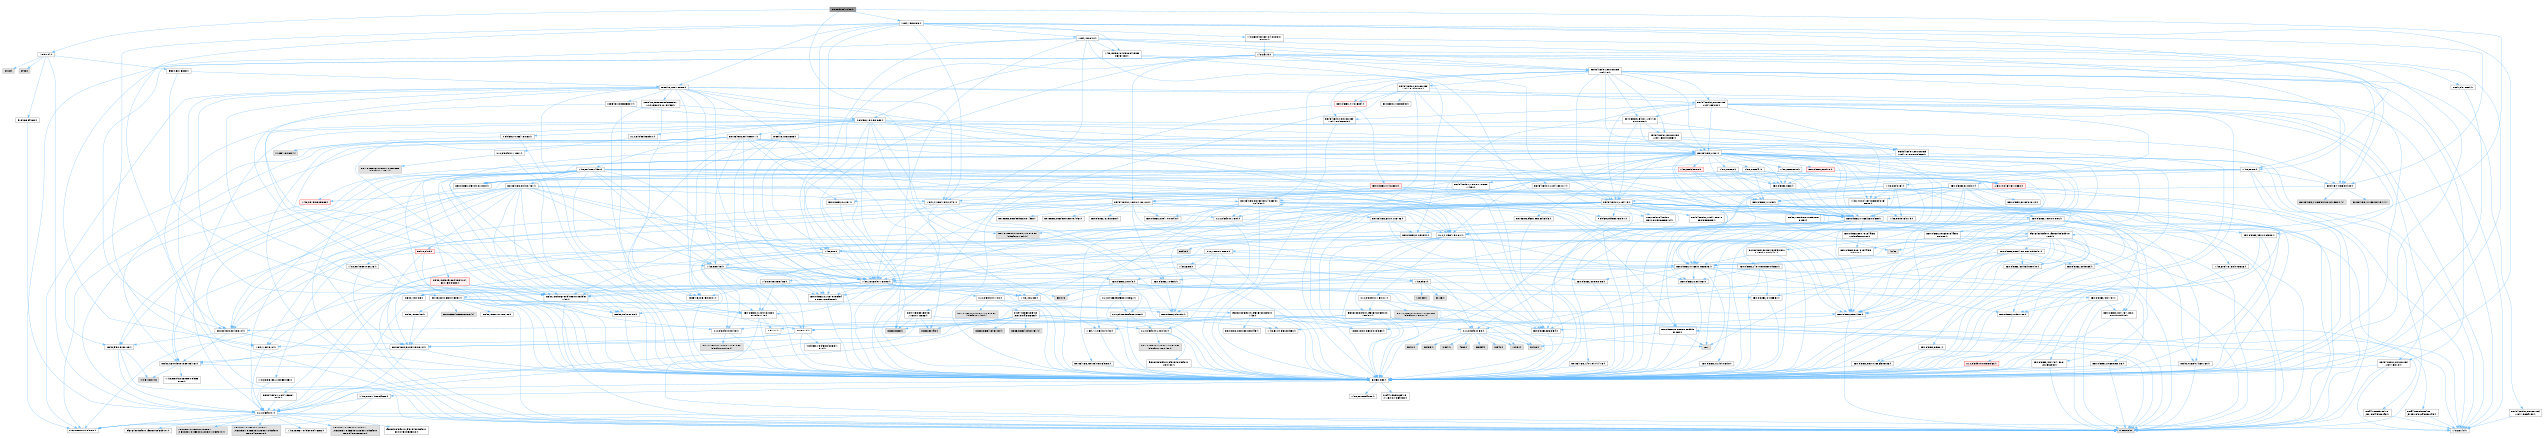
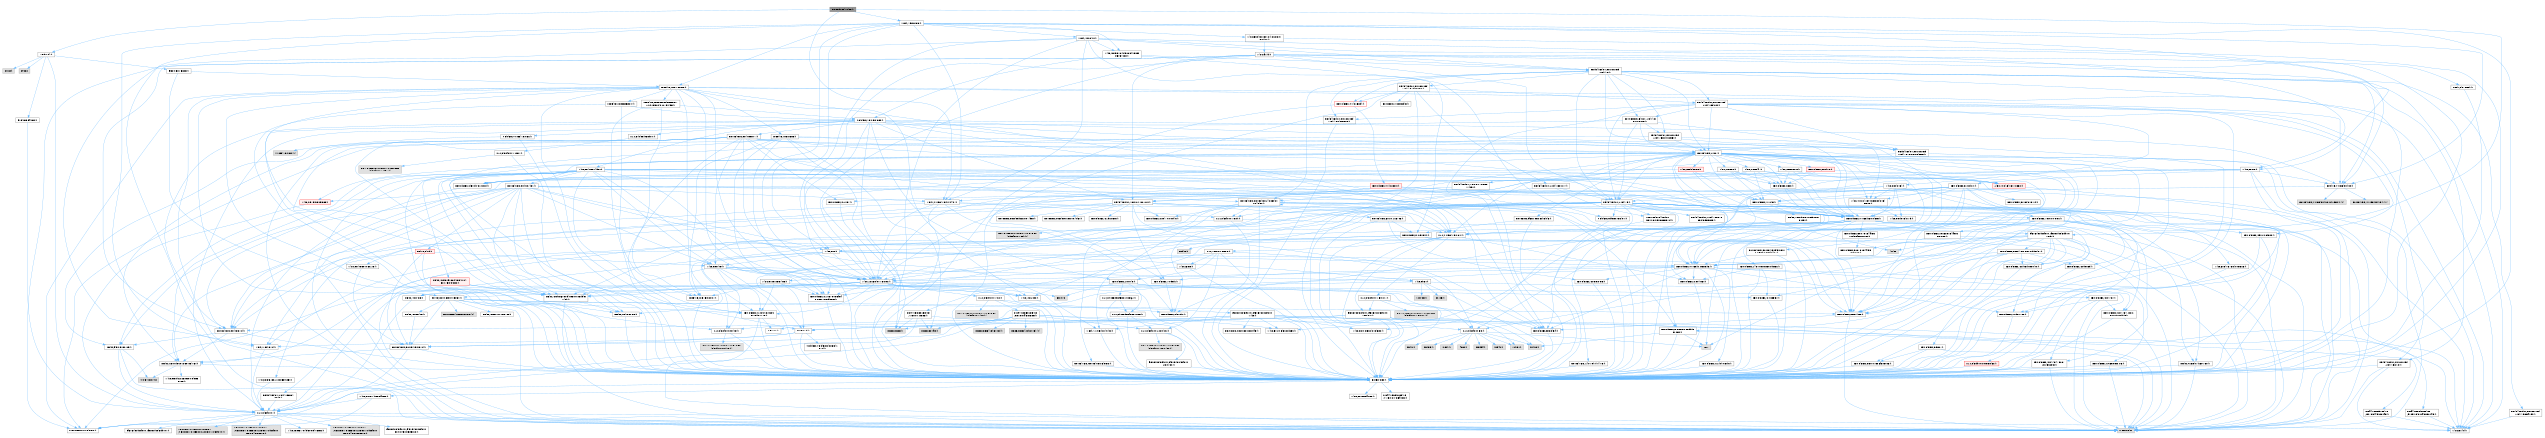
(915, 193) -> (997, 165)
(1368, 331) -> (1368, 331)
